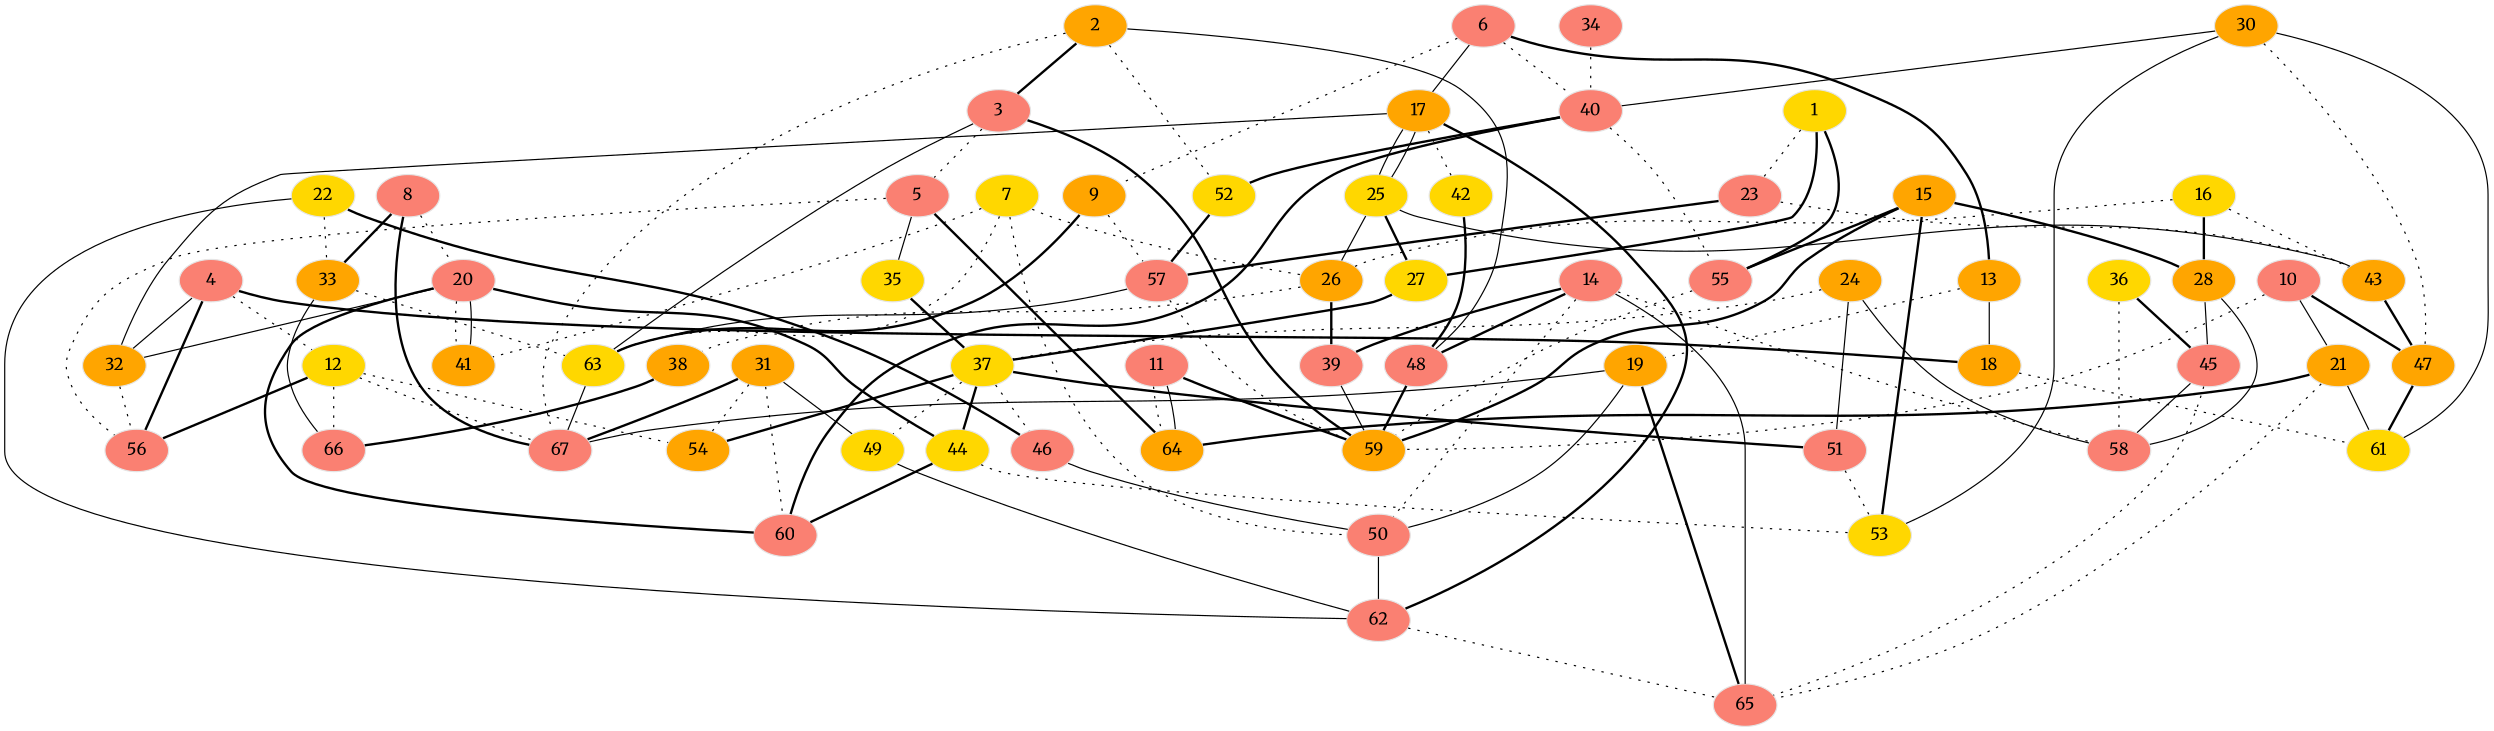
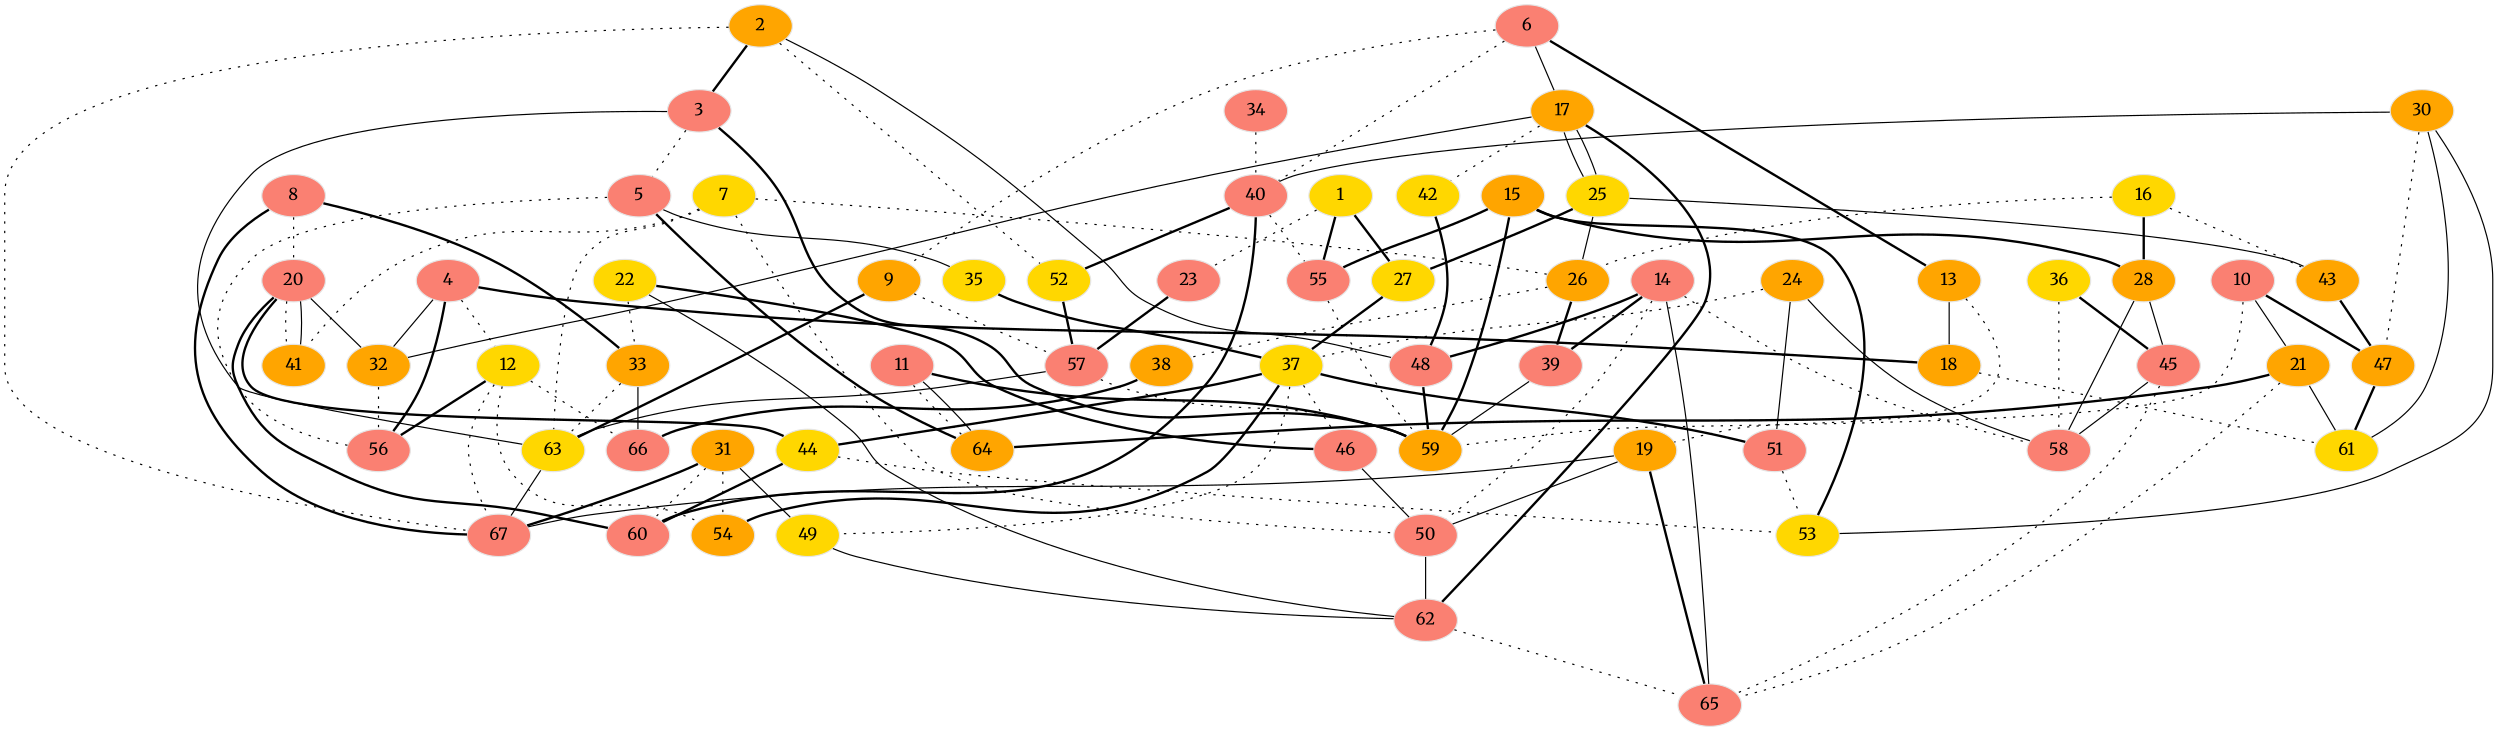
(2066, 227) -> none
